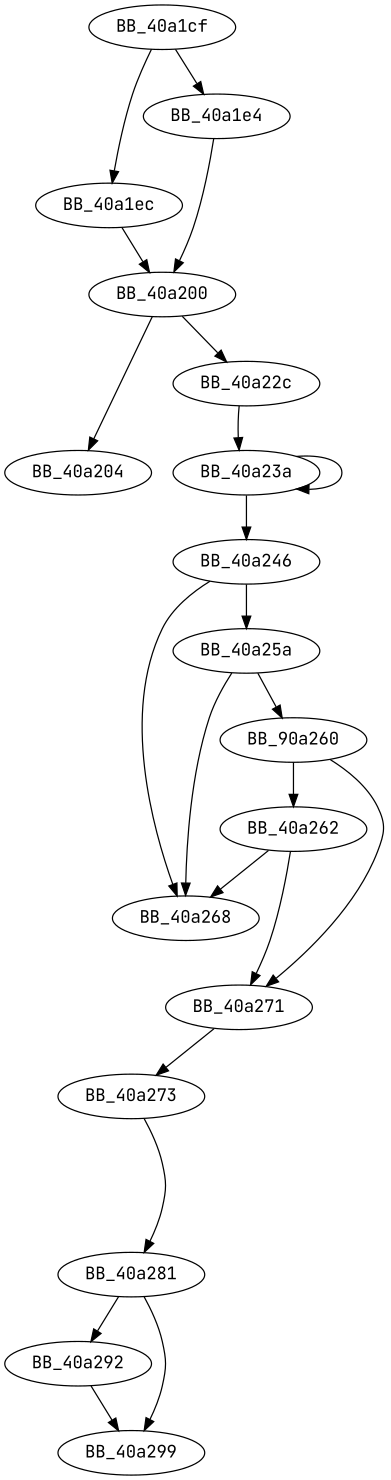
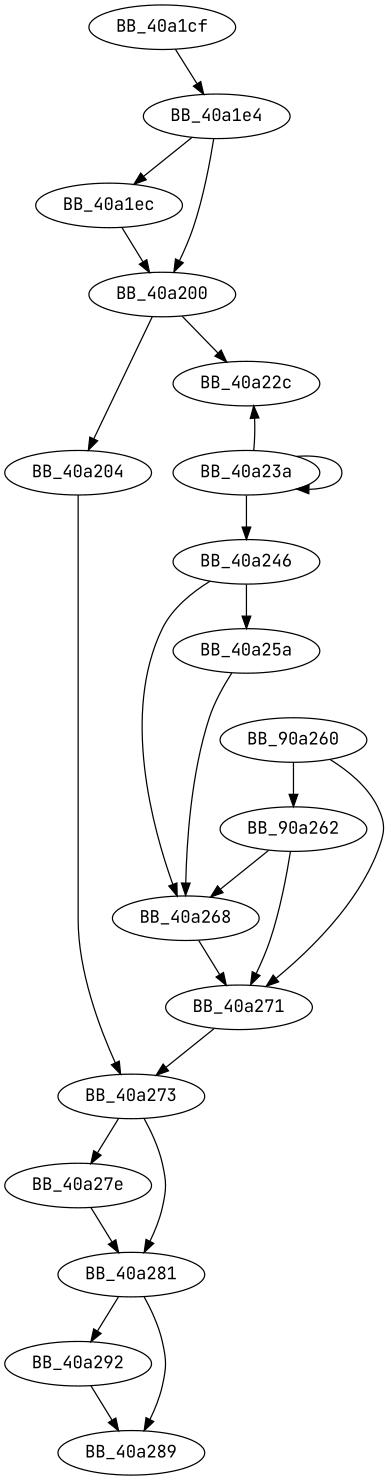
(128, 109) -> (168, 157)
(238, 422) -> (255, 434)
(267, 690) -> none
none -> (78, 782)
(293, 829) -> (293, 829)
none -> (209, 957)
none -> (78, 1186)
(131, 1453) -> (131, 1453)
